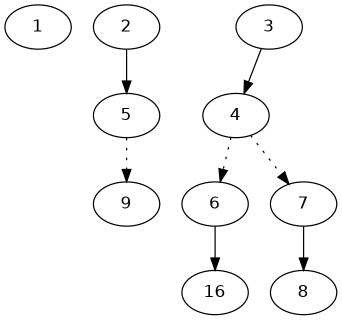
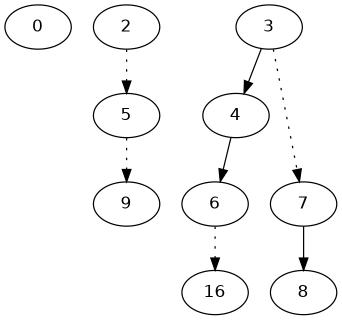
(38, 27) -> (38, 27)
(127, 65) -> (127, 65)
(227, 154) -> (227, 154)
(266, 155) -> (285, 109)
(215, 242) -> (215, 242)
